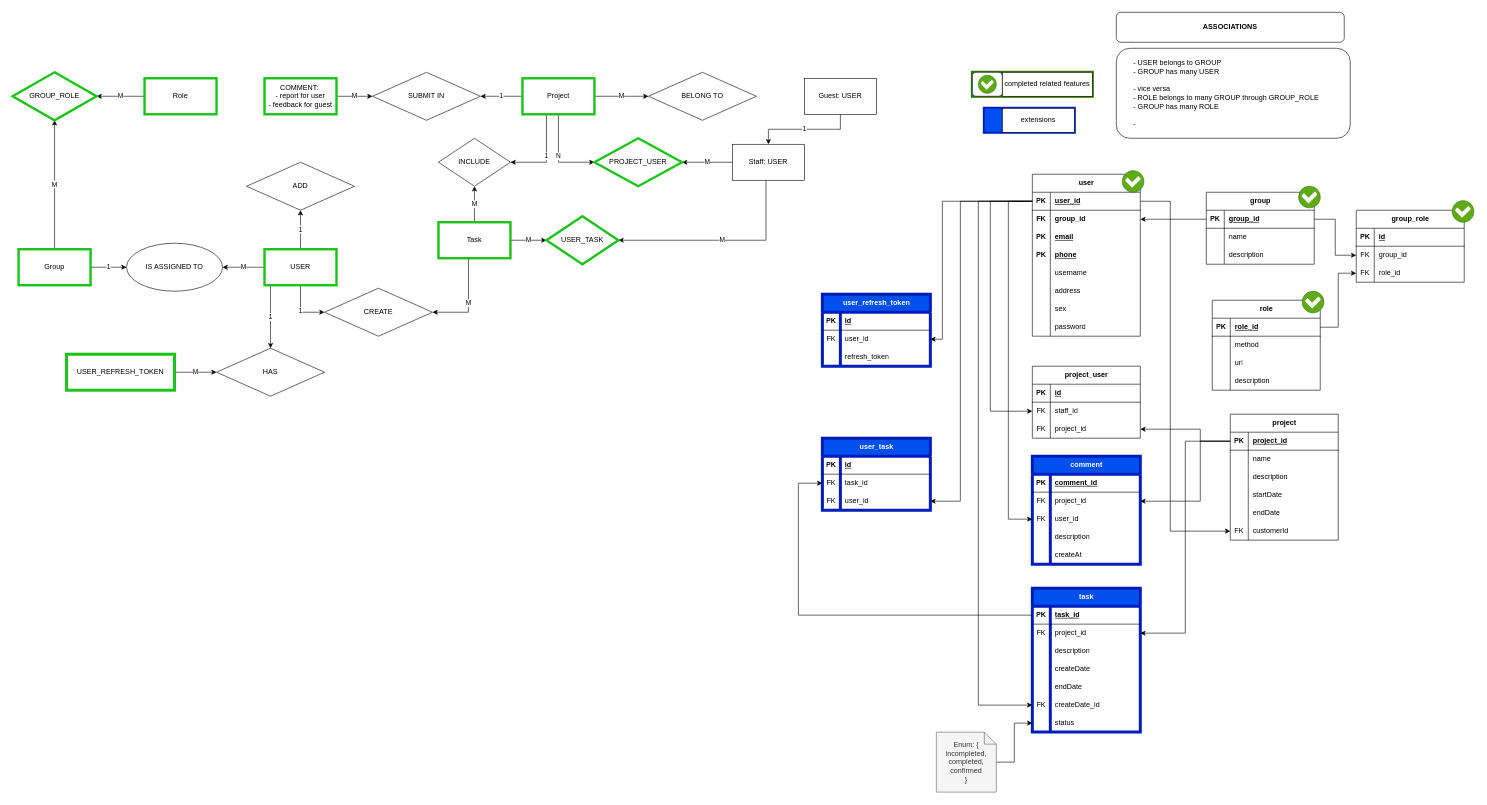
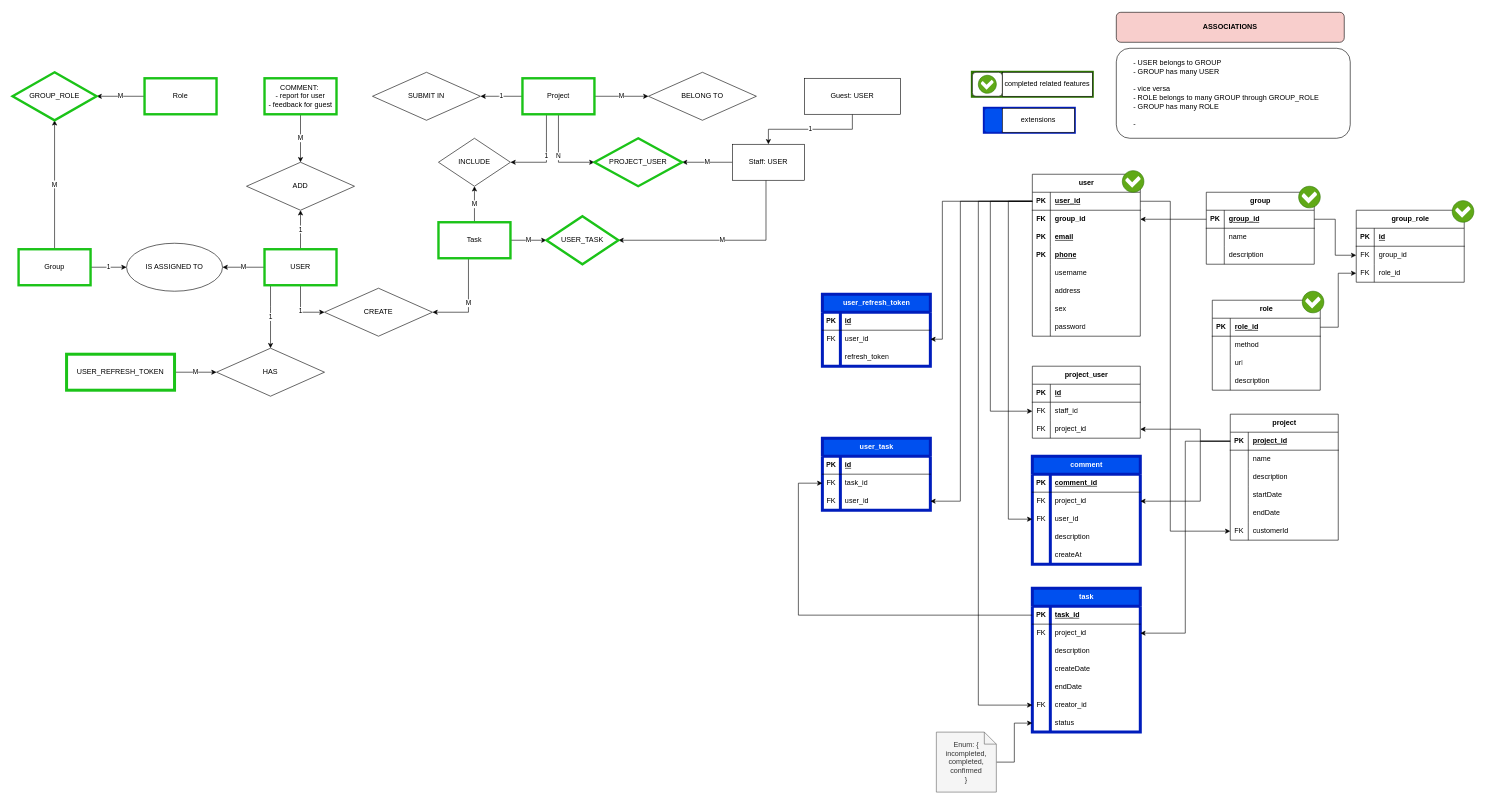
(1230, 27) -> (1230, 27)
(358, 96) -> (300, 136)
(840, 96) -> (852, 96)
(1080, 705) -> (1074, 705)
